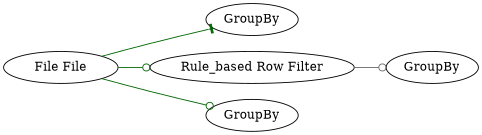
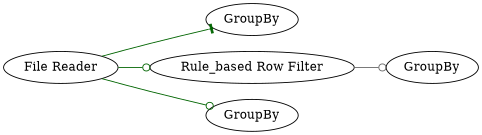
(61, 67) -> (61, 67)
